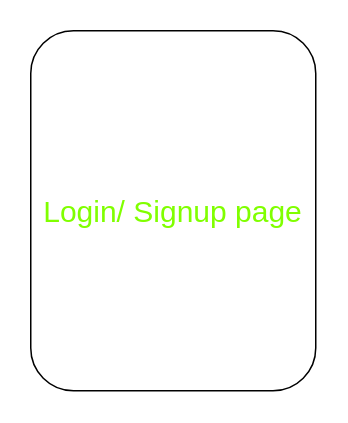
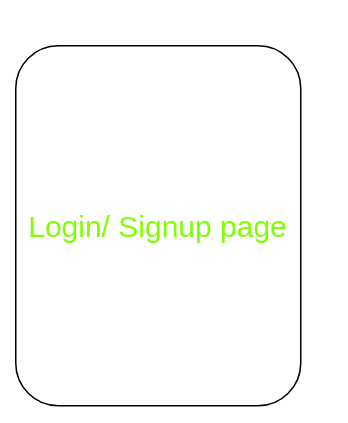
(173, 211) -> (158, 226)
